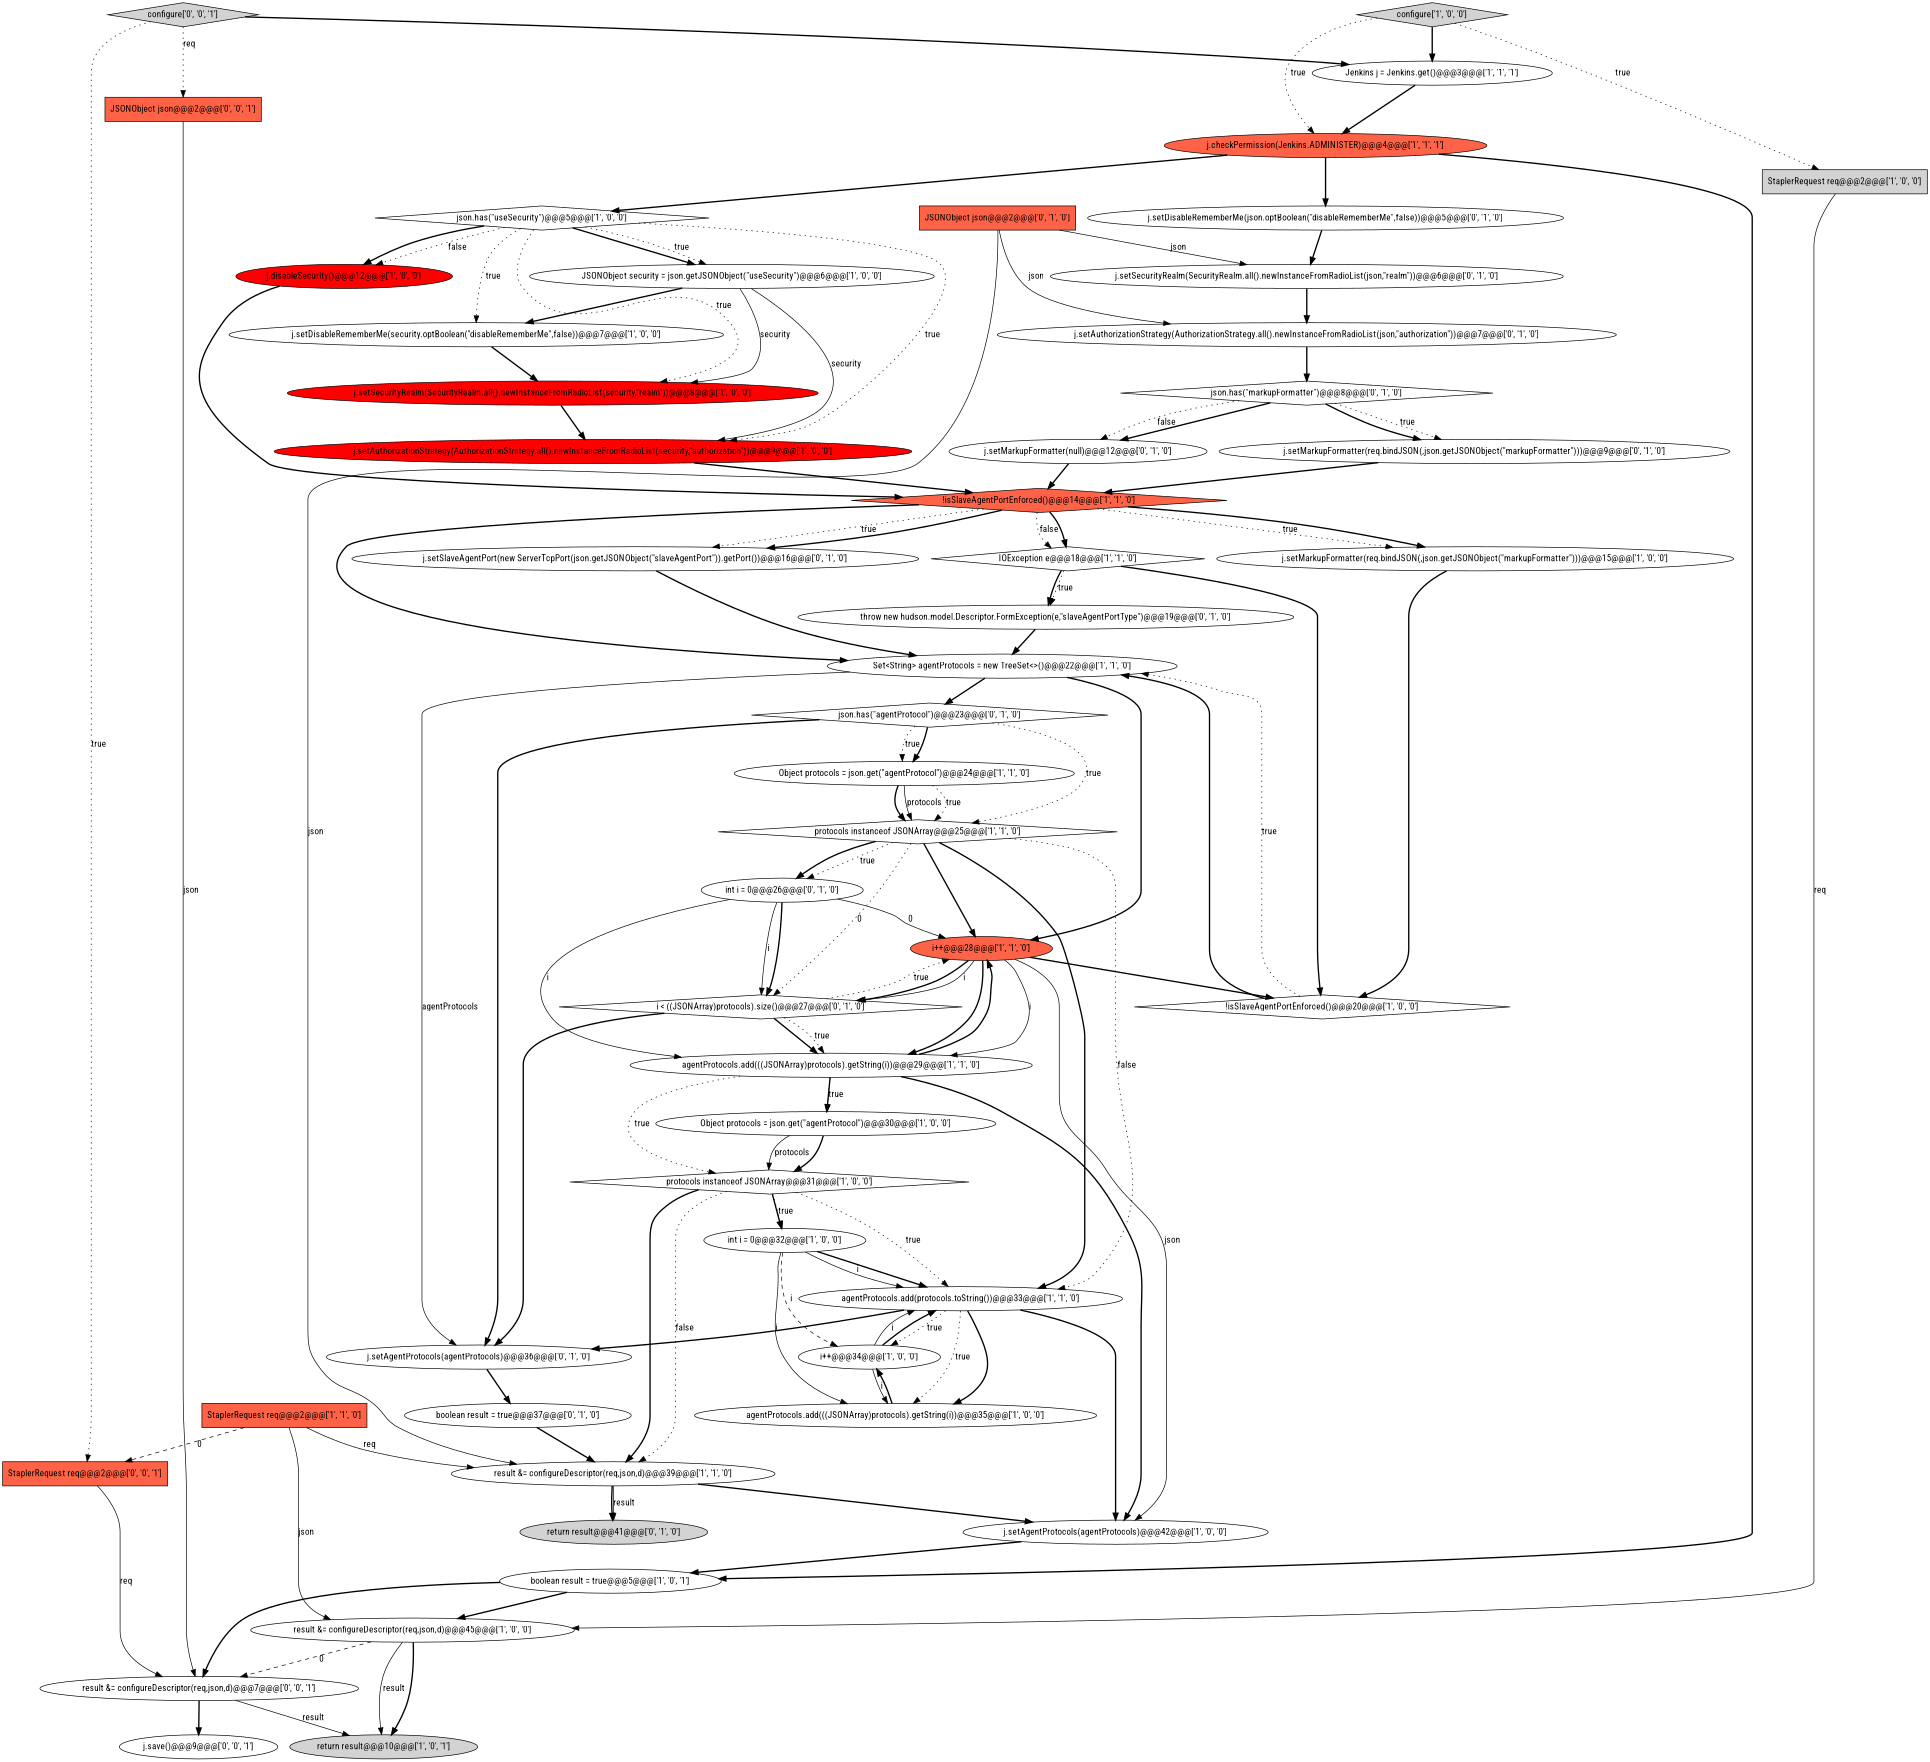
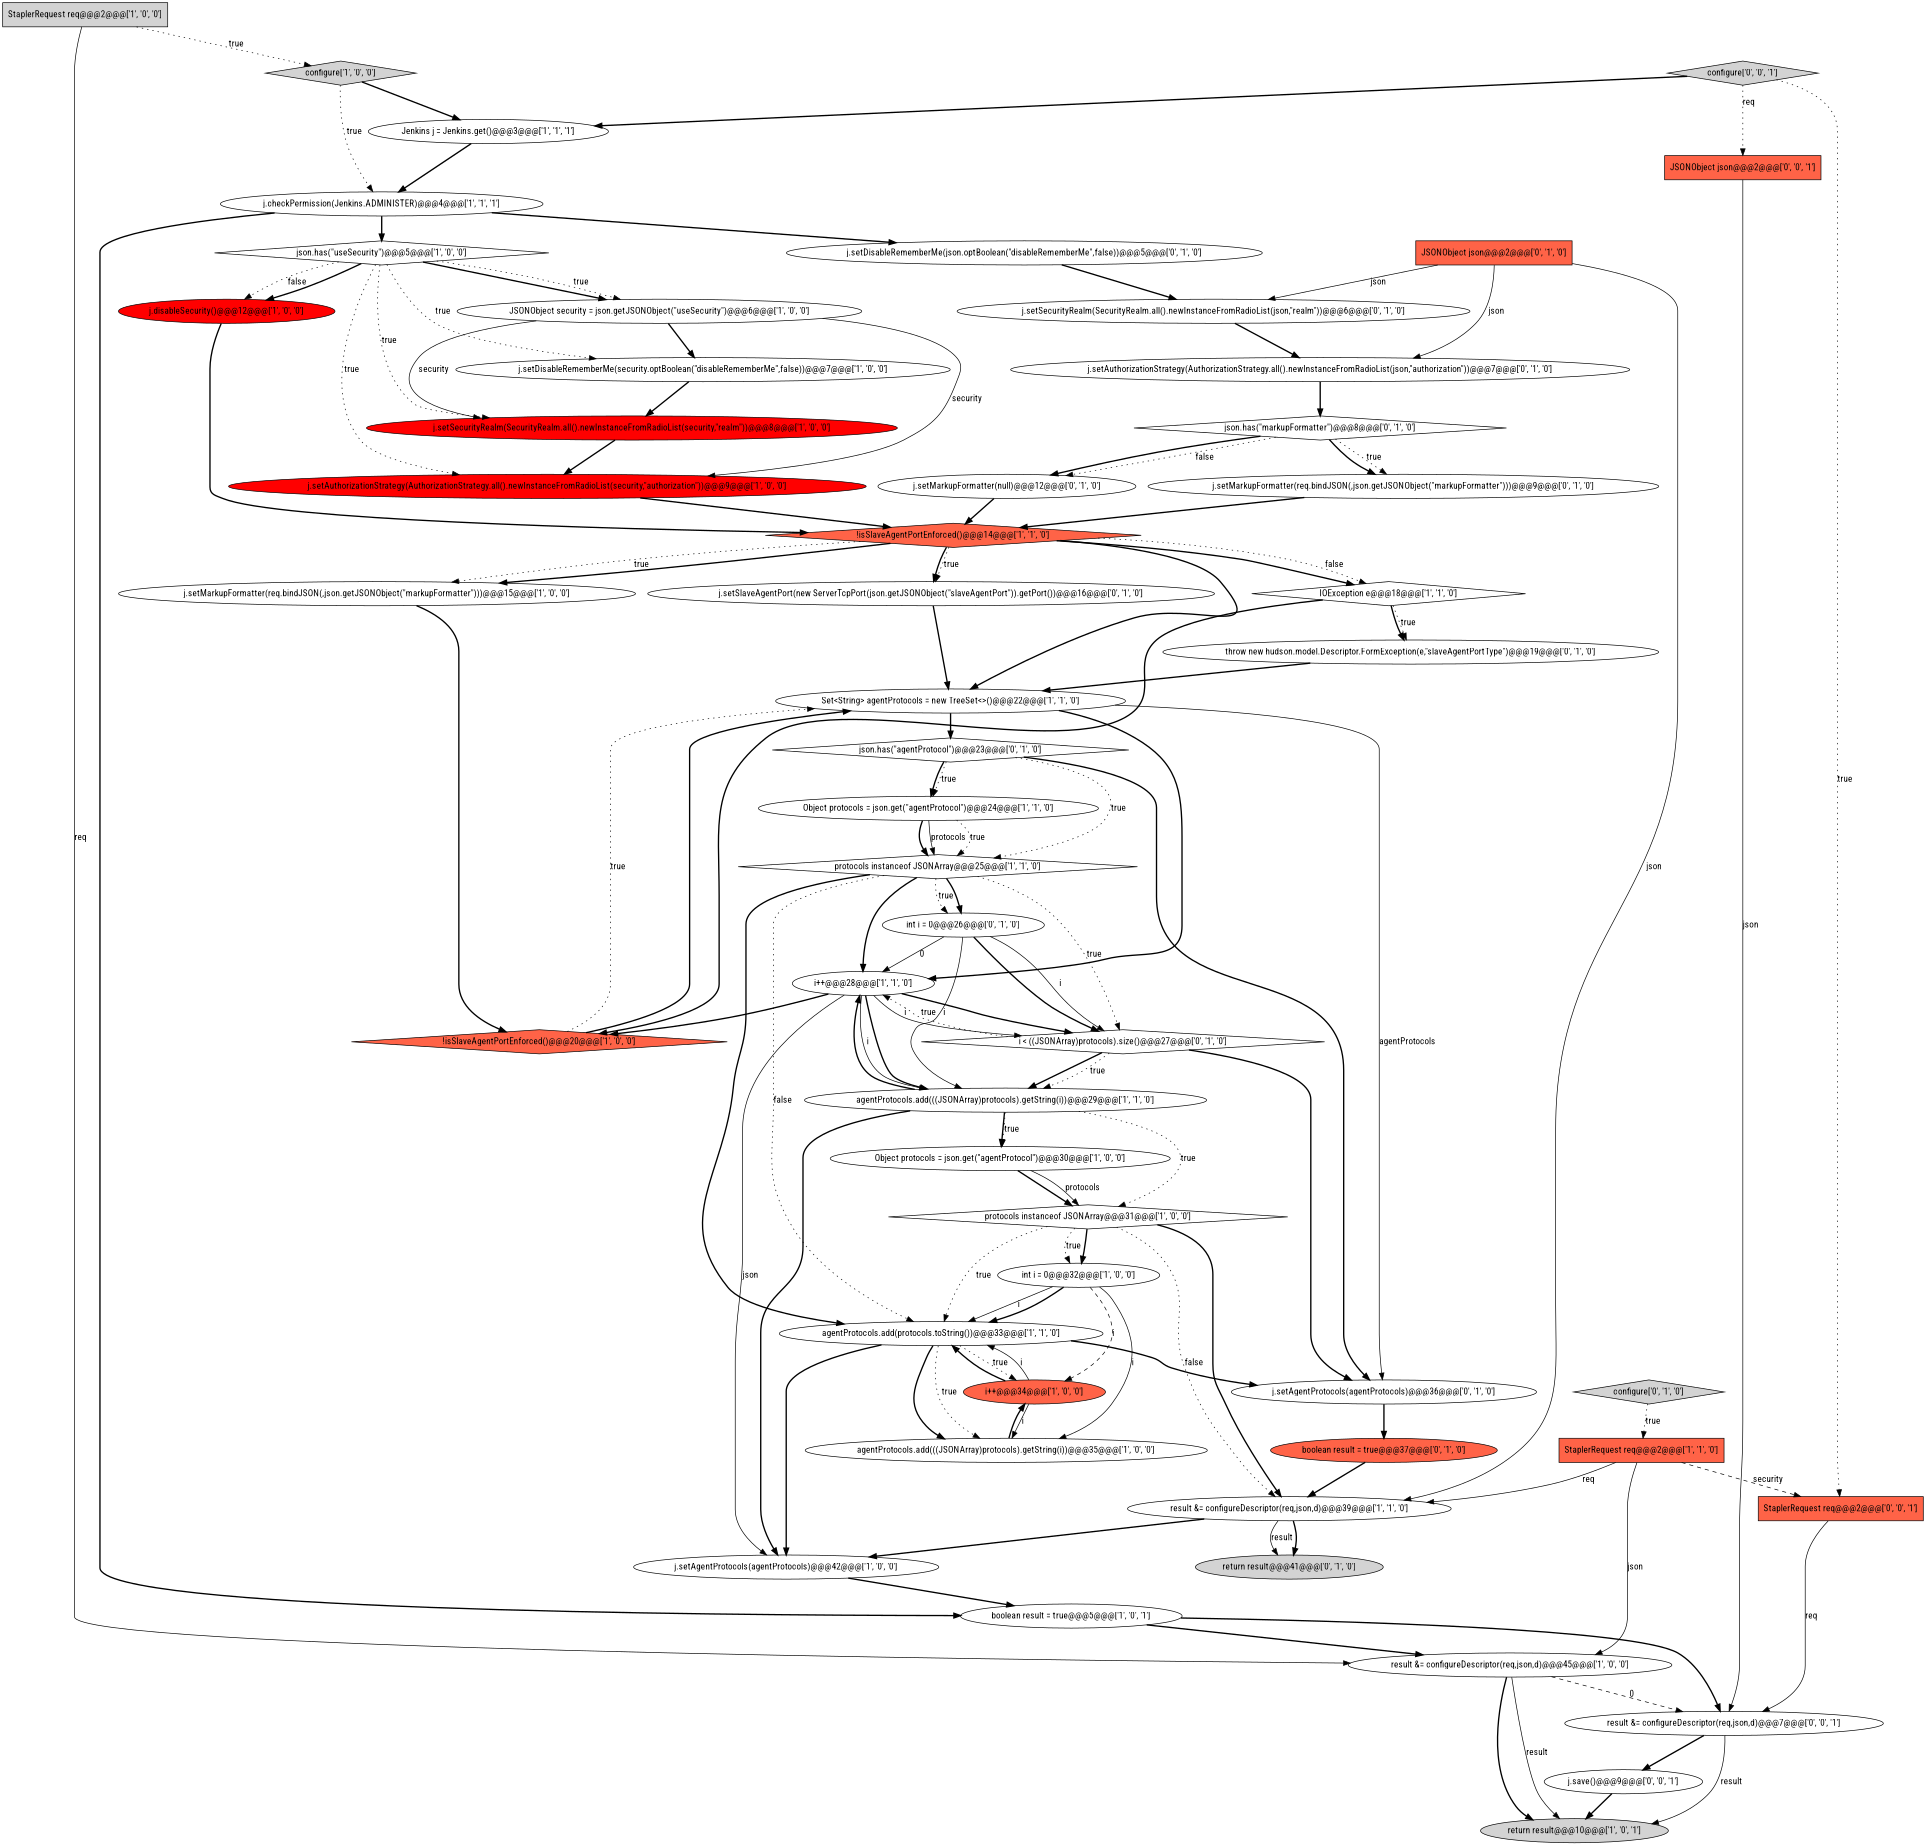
(1635, 92) -> (220, 46)
(1326, 146) -> (382, 204)
(860, 919) -> (1094, 954)
(981, 949) -> (863, 983)
(1322, 1007) -> (539, 1042)
(869, 1357) -> (1034, 1392)
none -> (1649, 1392)
(518, 1415) -> (1384, 1450)
(200, 1445) -> (1768, 1480)
none -> (1601, 1804)
